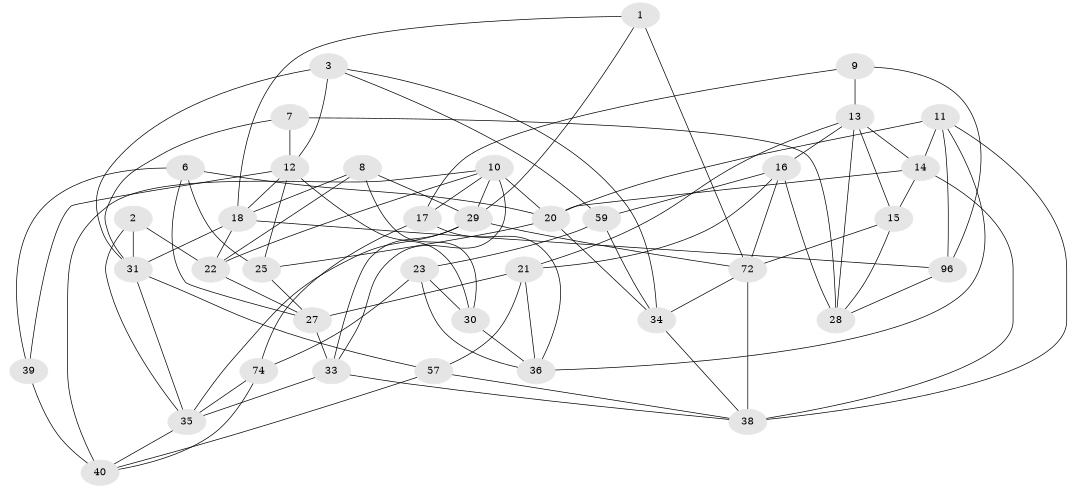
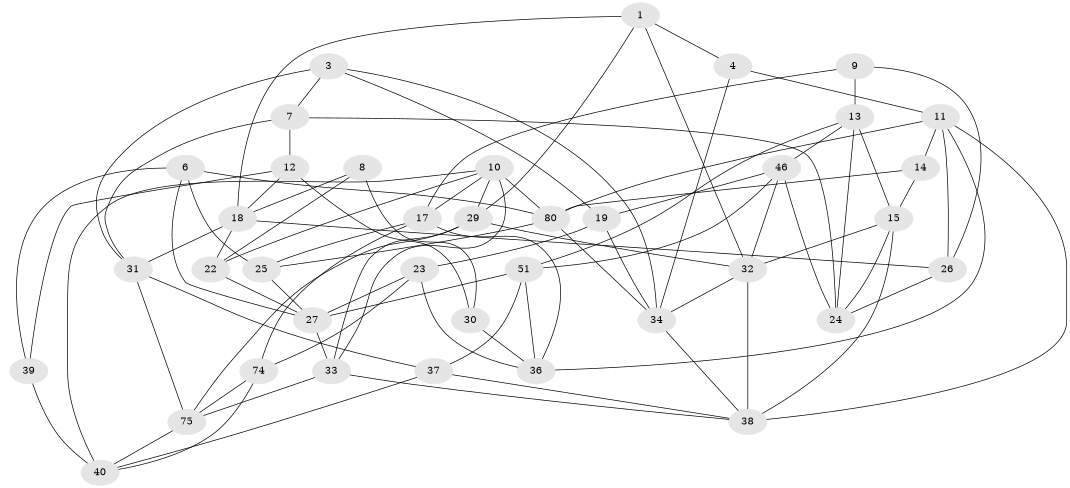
none -> (733, 66)
(318, 124) -> (309, 92)
(888, 143) -> none
(782, 168) -> (782, 168)
(410, 189) -> none
(276, 217) -> (340, 241)
(133, 219) -> none
(551, 219) -> (551, 219)
(602, 219) -> (602, 219)
(524, 270) -> (524, 270)
(748, 270) -> (748, 270)
(947, 270) -> (947, 270)
(445, 295) -> (364, 296)
(836, 320) -> (836, 320)
(983, 357) -> (851, 346)
(434, 371) -> (434, 371)
(187, 422) -> (187, 422)
